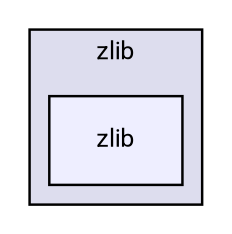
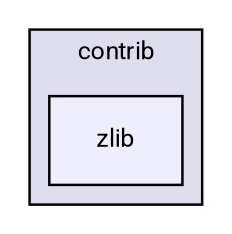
(116, 53) -> (116, 53)
